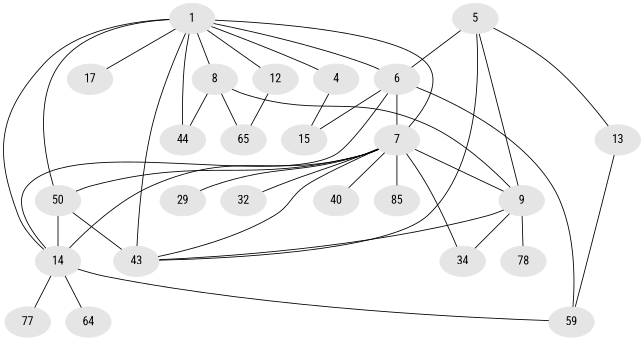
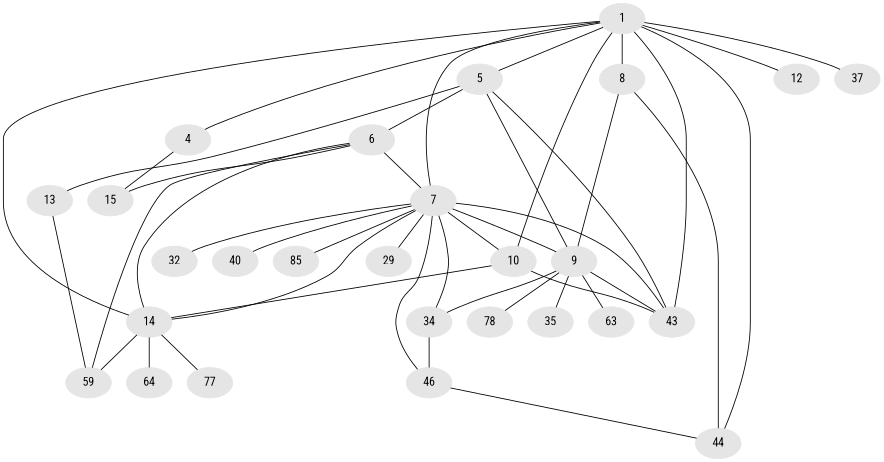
(297, 43) -> (551, 49)
(90, 79) -> (857, 79)
(243, 140) -> none
(58, 201) -> (513, 261)
none -> (551, 322)
none -> (611, 322)
none -> (429, 383)
